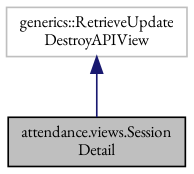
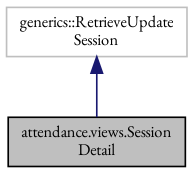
(97, 32) -> (97, 32)
